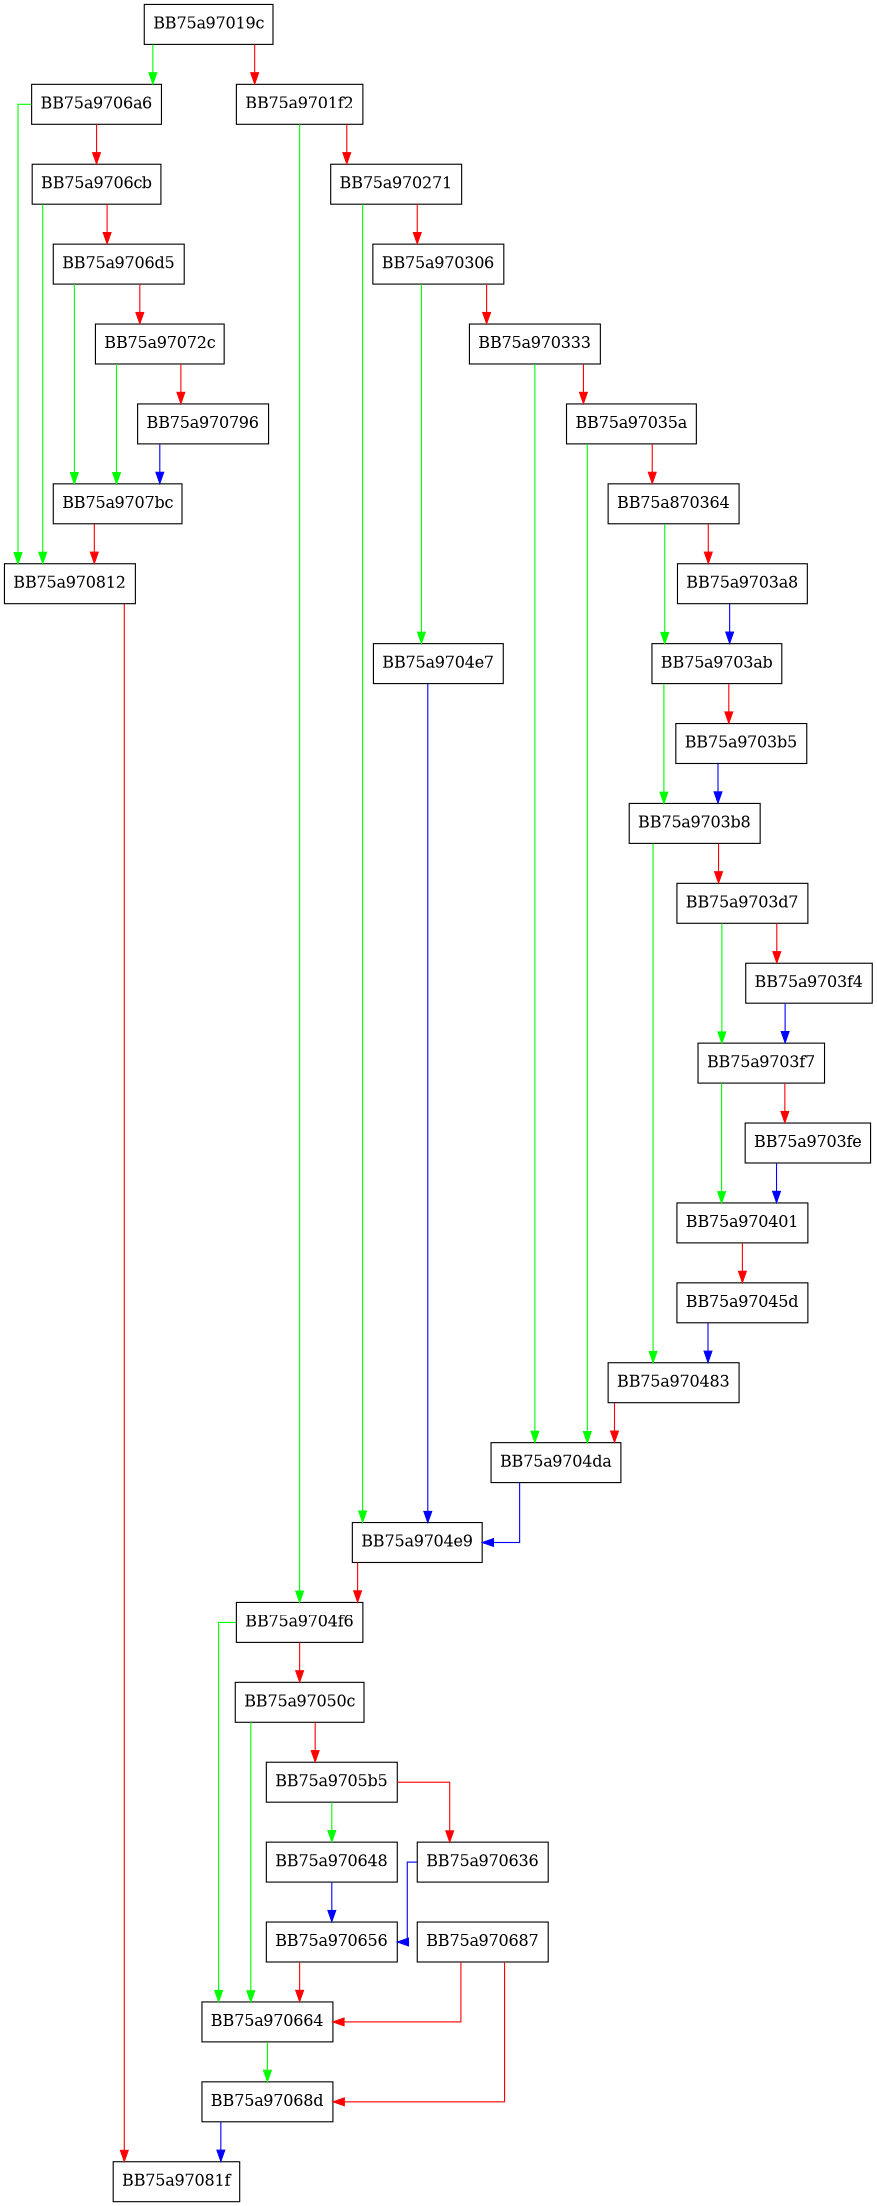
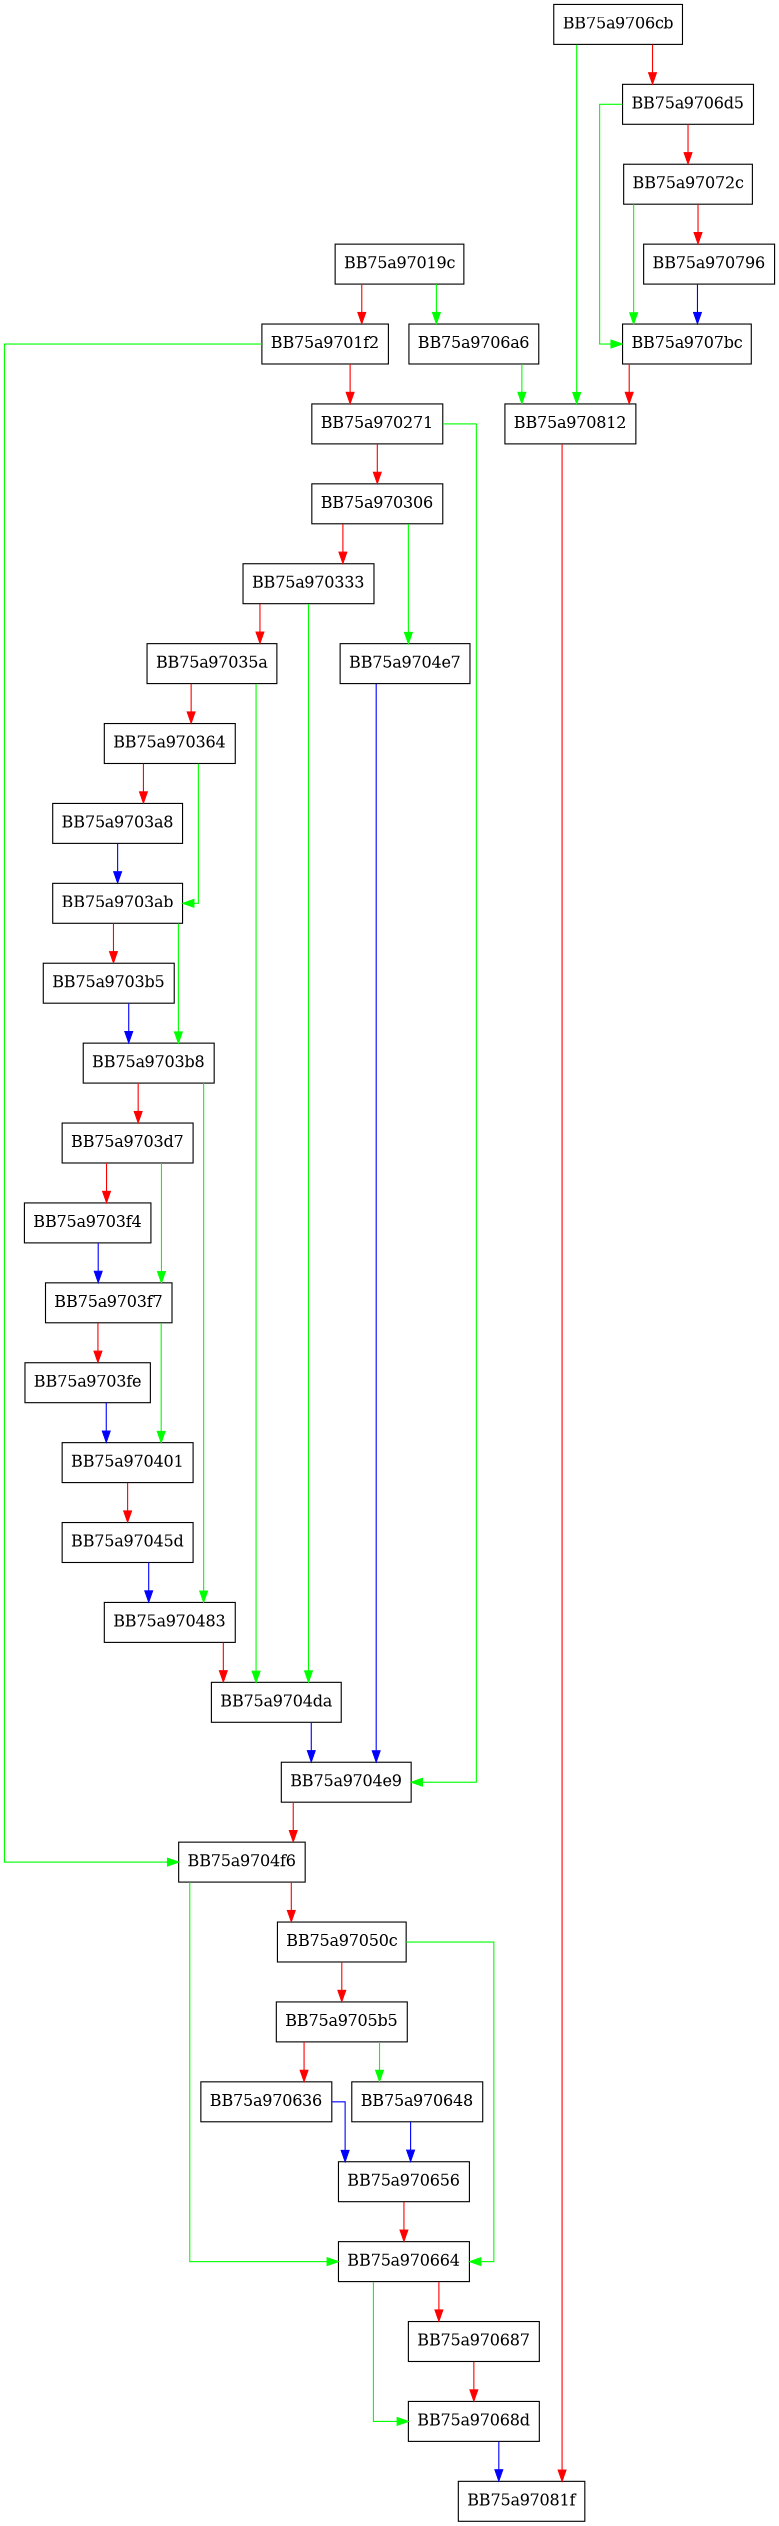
(97, 139) -> none
(674, 504) -> (170, 744)
(432, 2022) -> (439, 2296)
